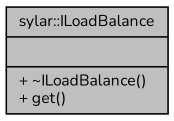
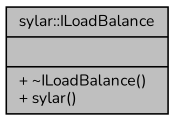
(43, 98) -> (48, 98)
